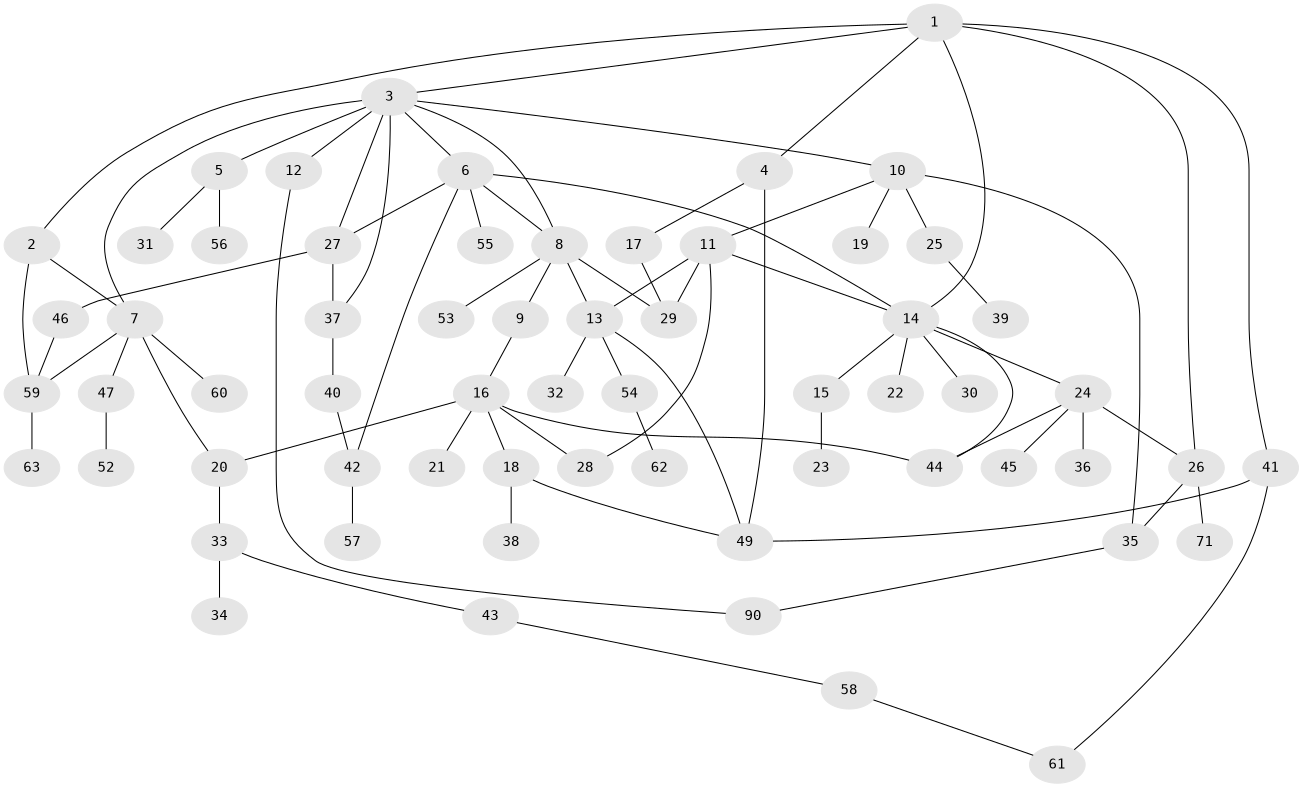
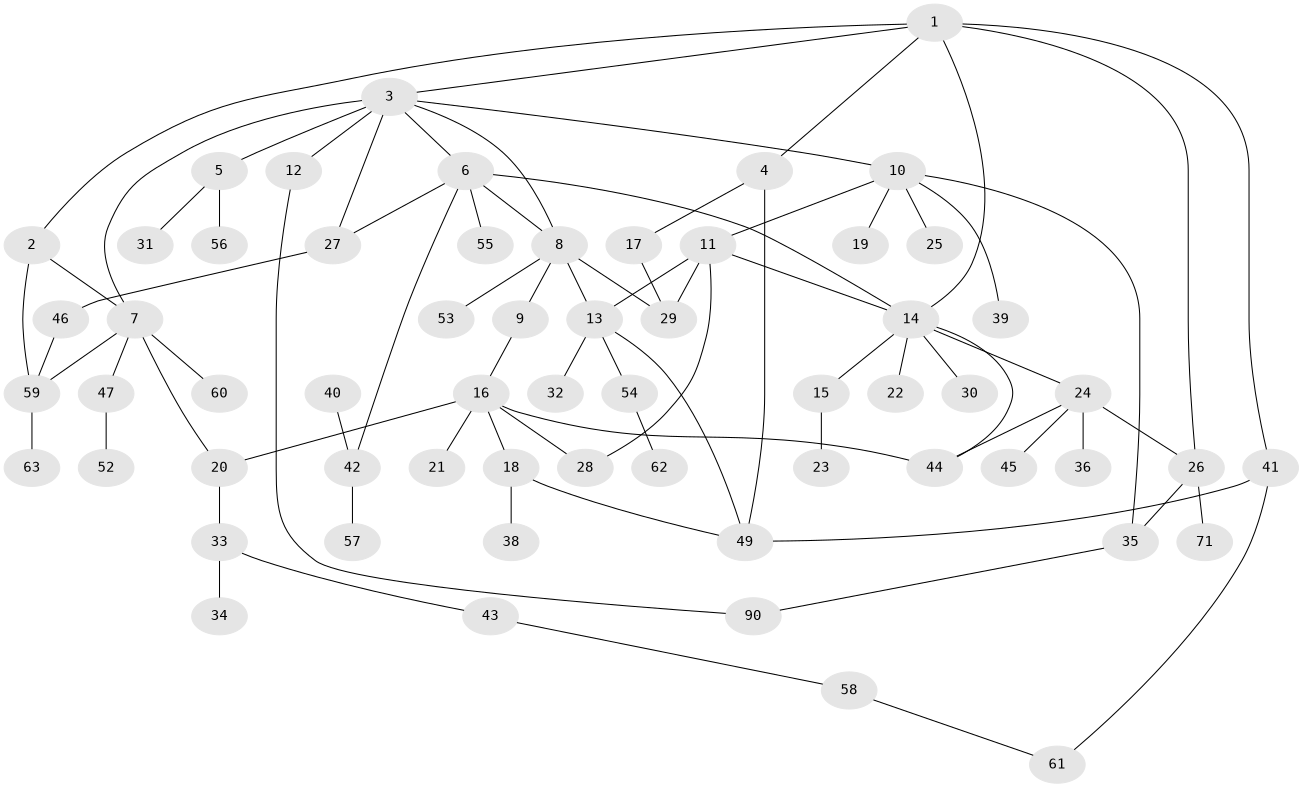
(968, 282) -> (975, 231)
(333, 319) -> none
